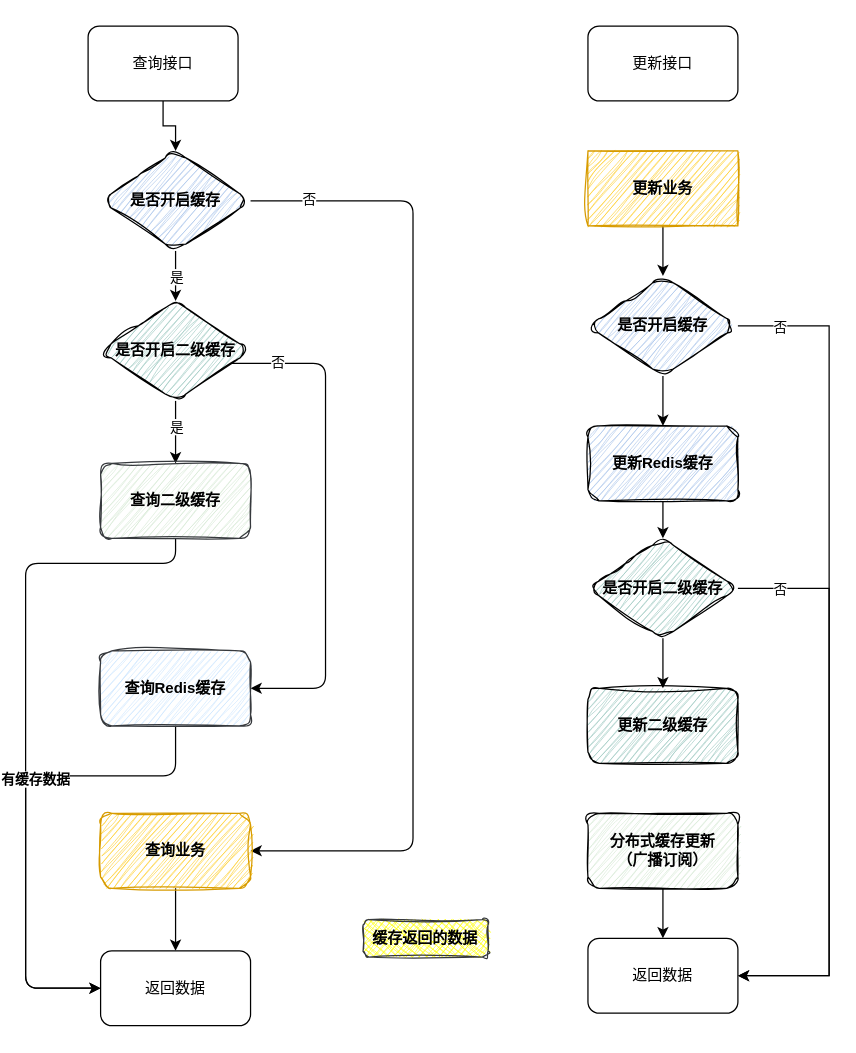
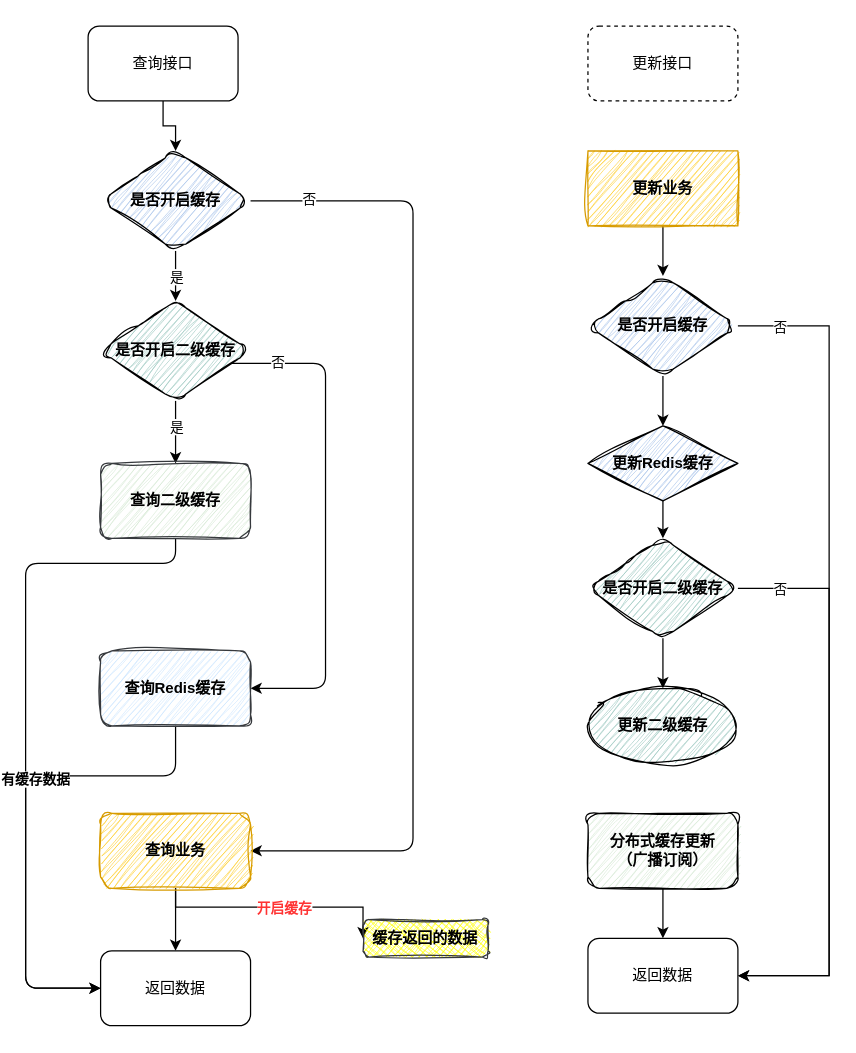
(663, 63) -> (663, 63)
(663, 463) -> (663, 463)
(663, 726) -> (663, 726)
none -> (277, 907)
